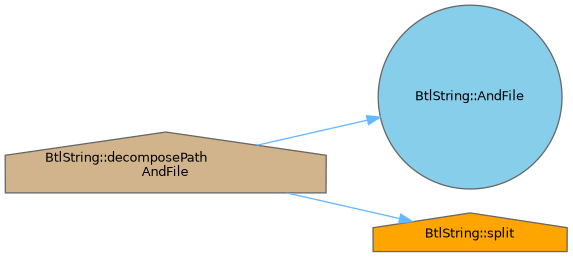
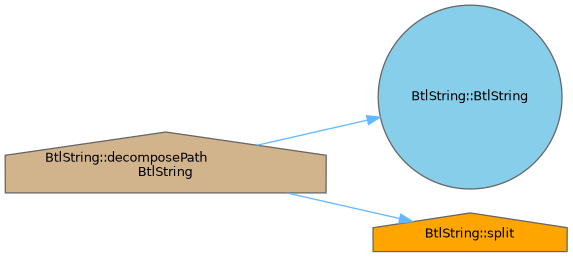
(470, 97) -> (470, 97)
(166, 166) -> (166, 166)
